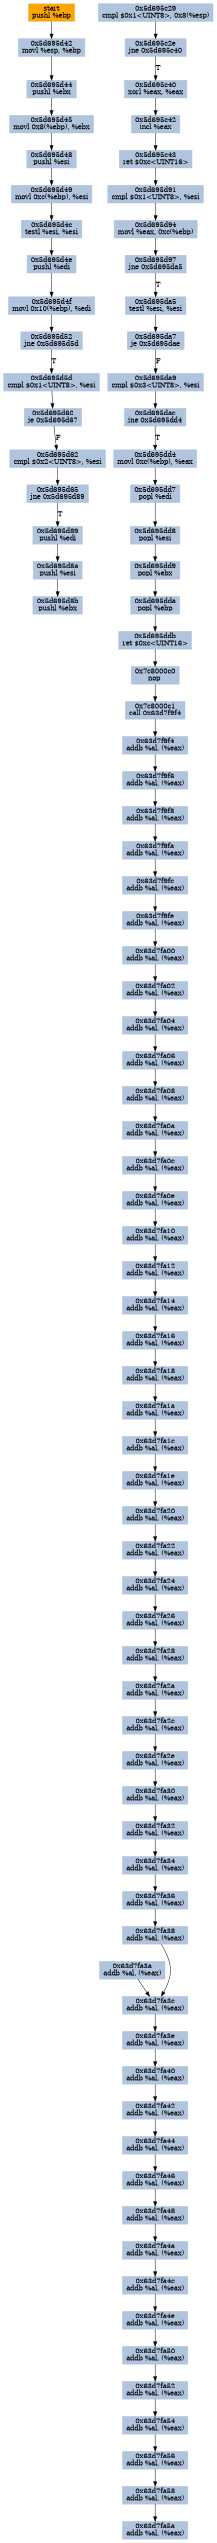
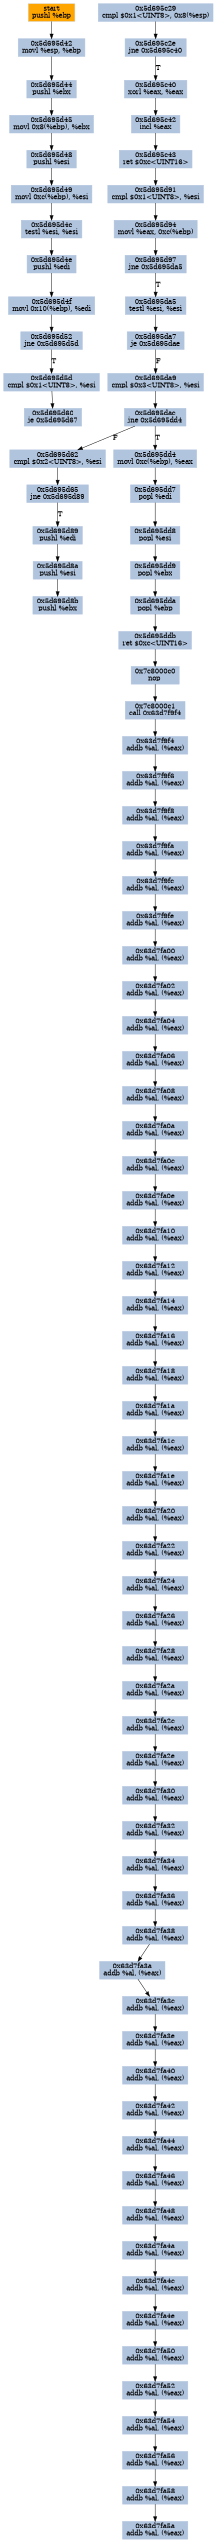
(55, 436) -> (109, 437)
(170, 1968) -> (145, 1951)
